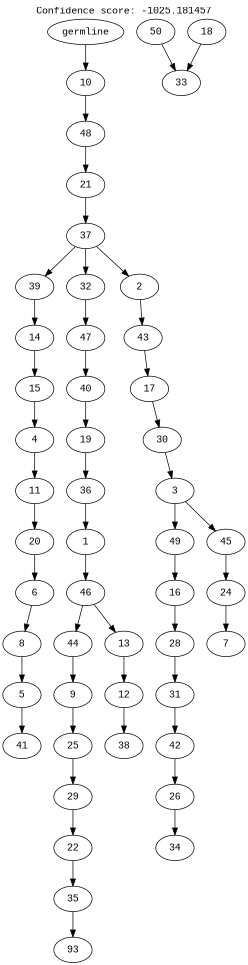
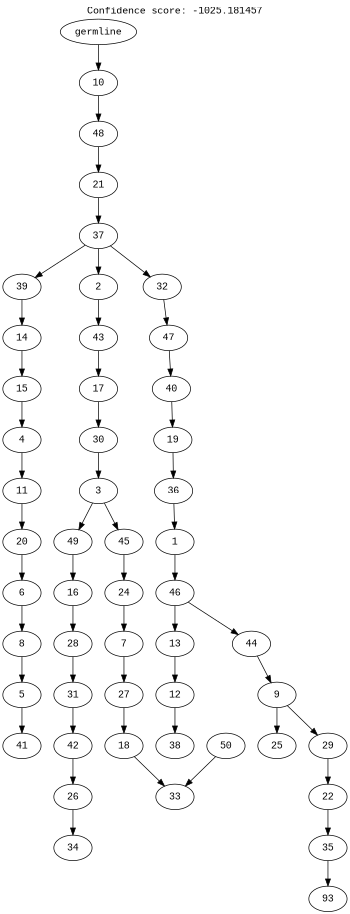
none -> (124, 695)
(73, 768) -> (300, 718)
